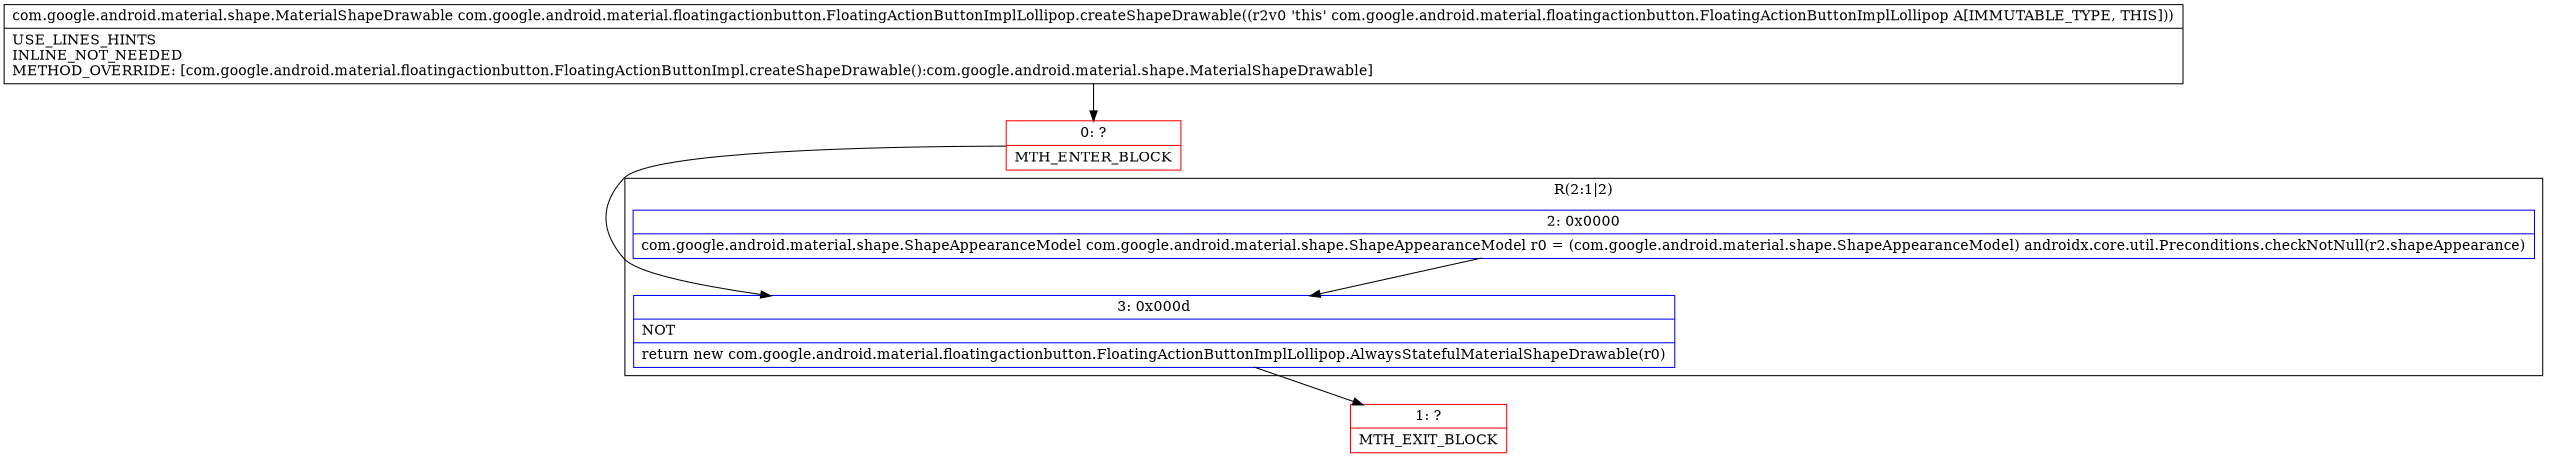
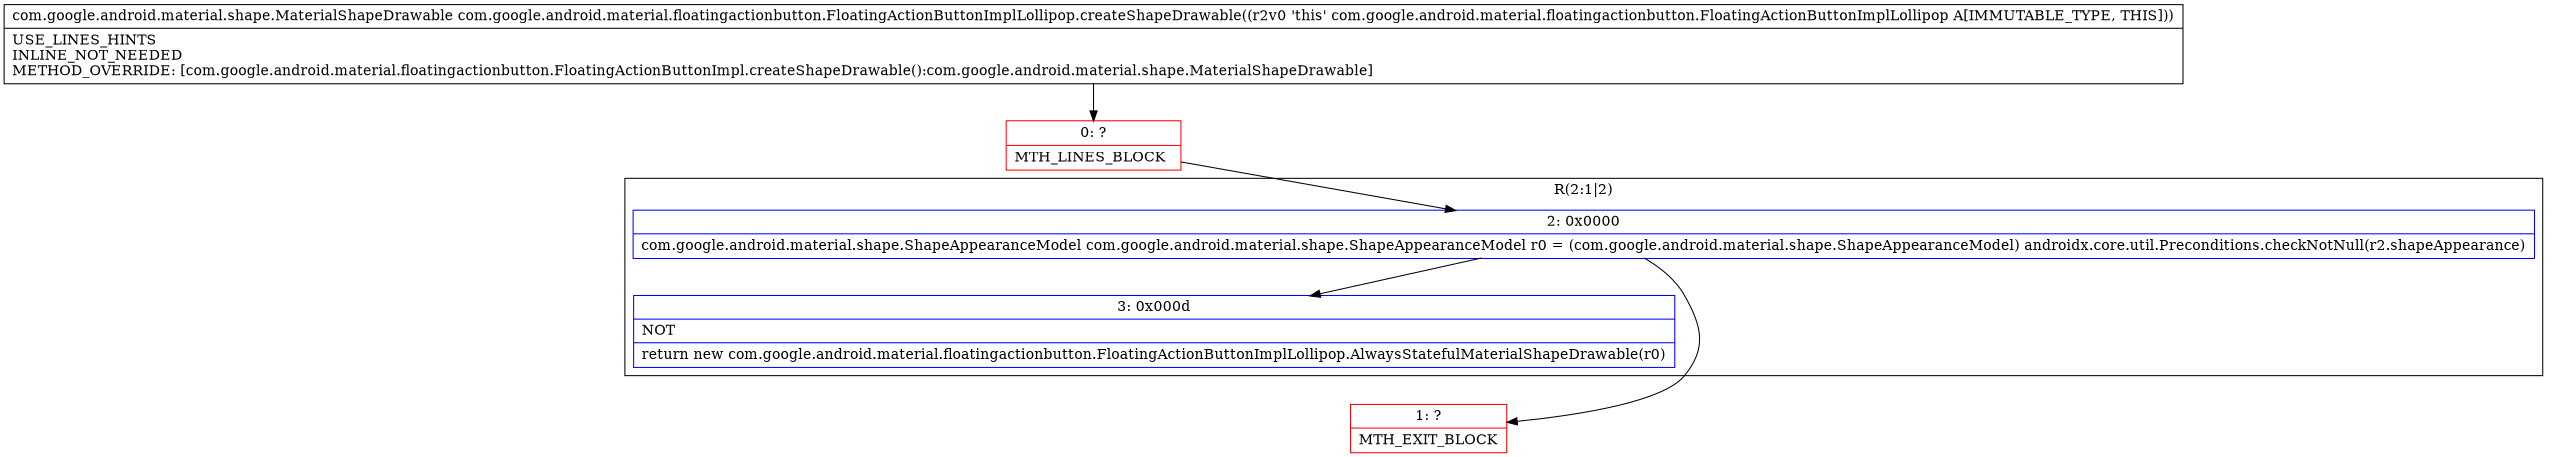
(1094, 157) -> (1090, 157)
(697, 159) -> (1313, 185)
(1304, 384) -> (1672, 386)
